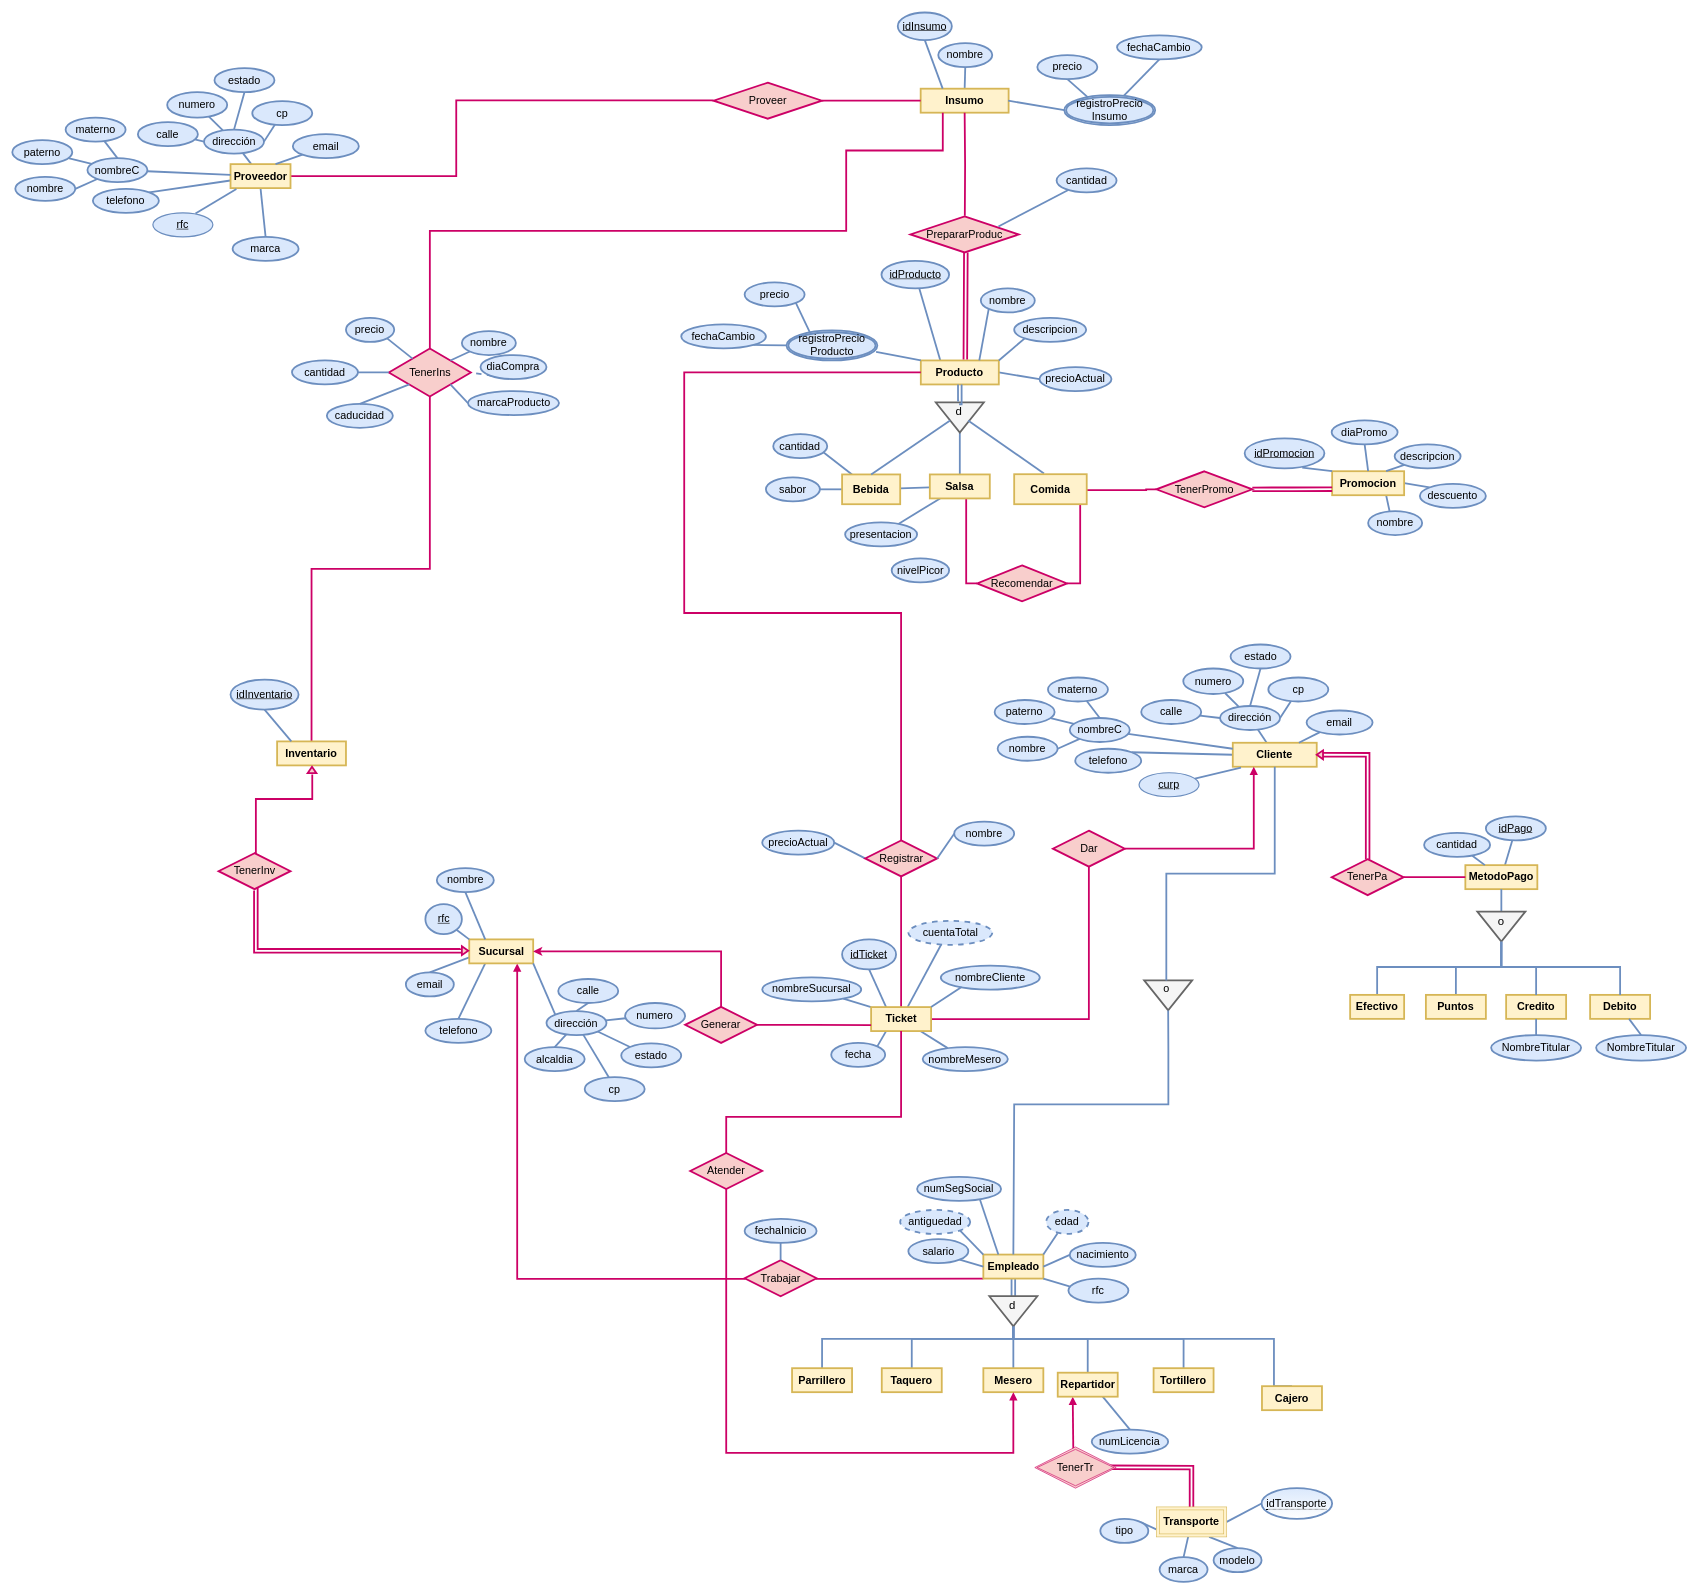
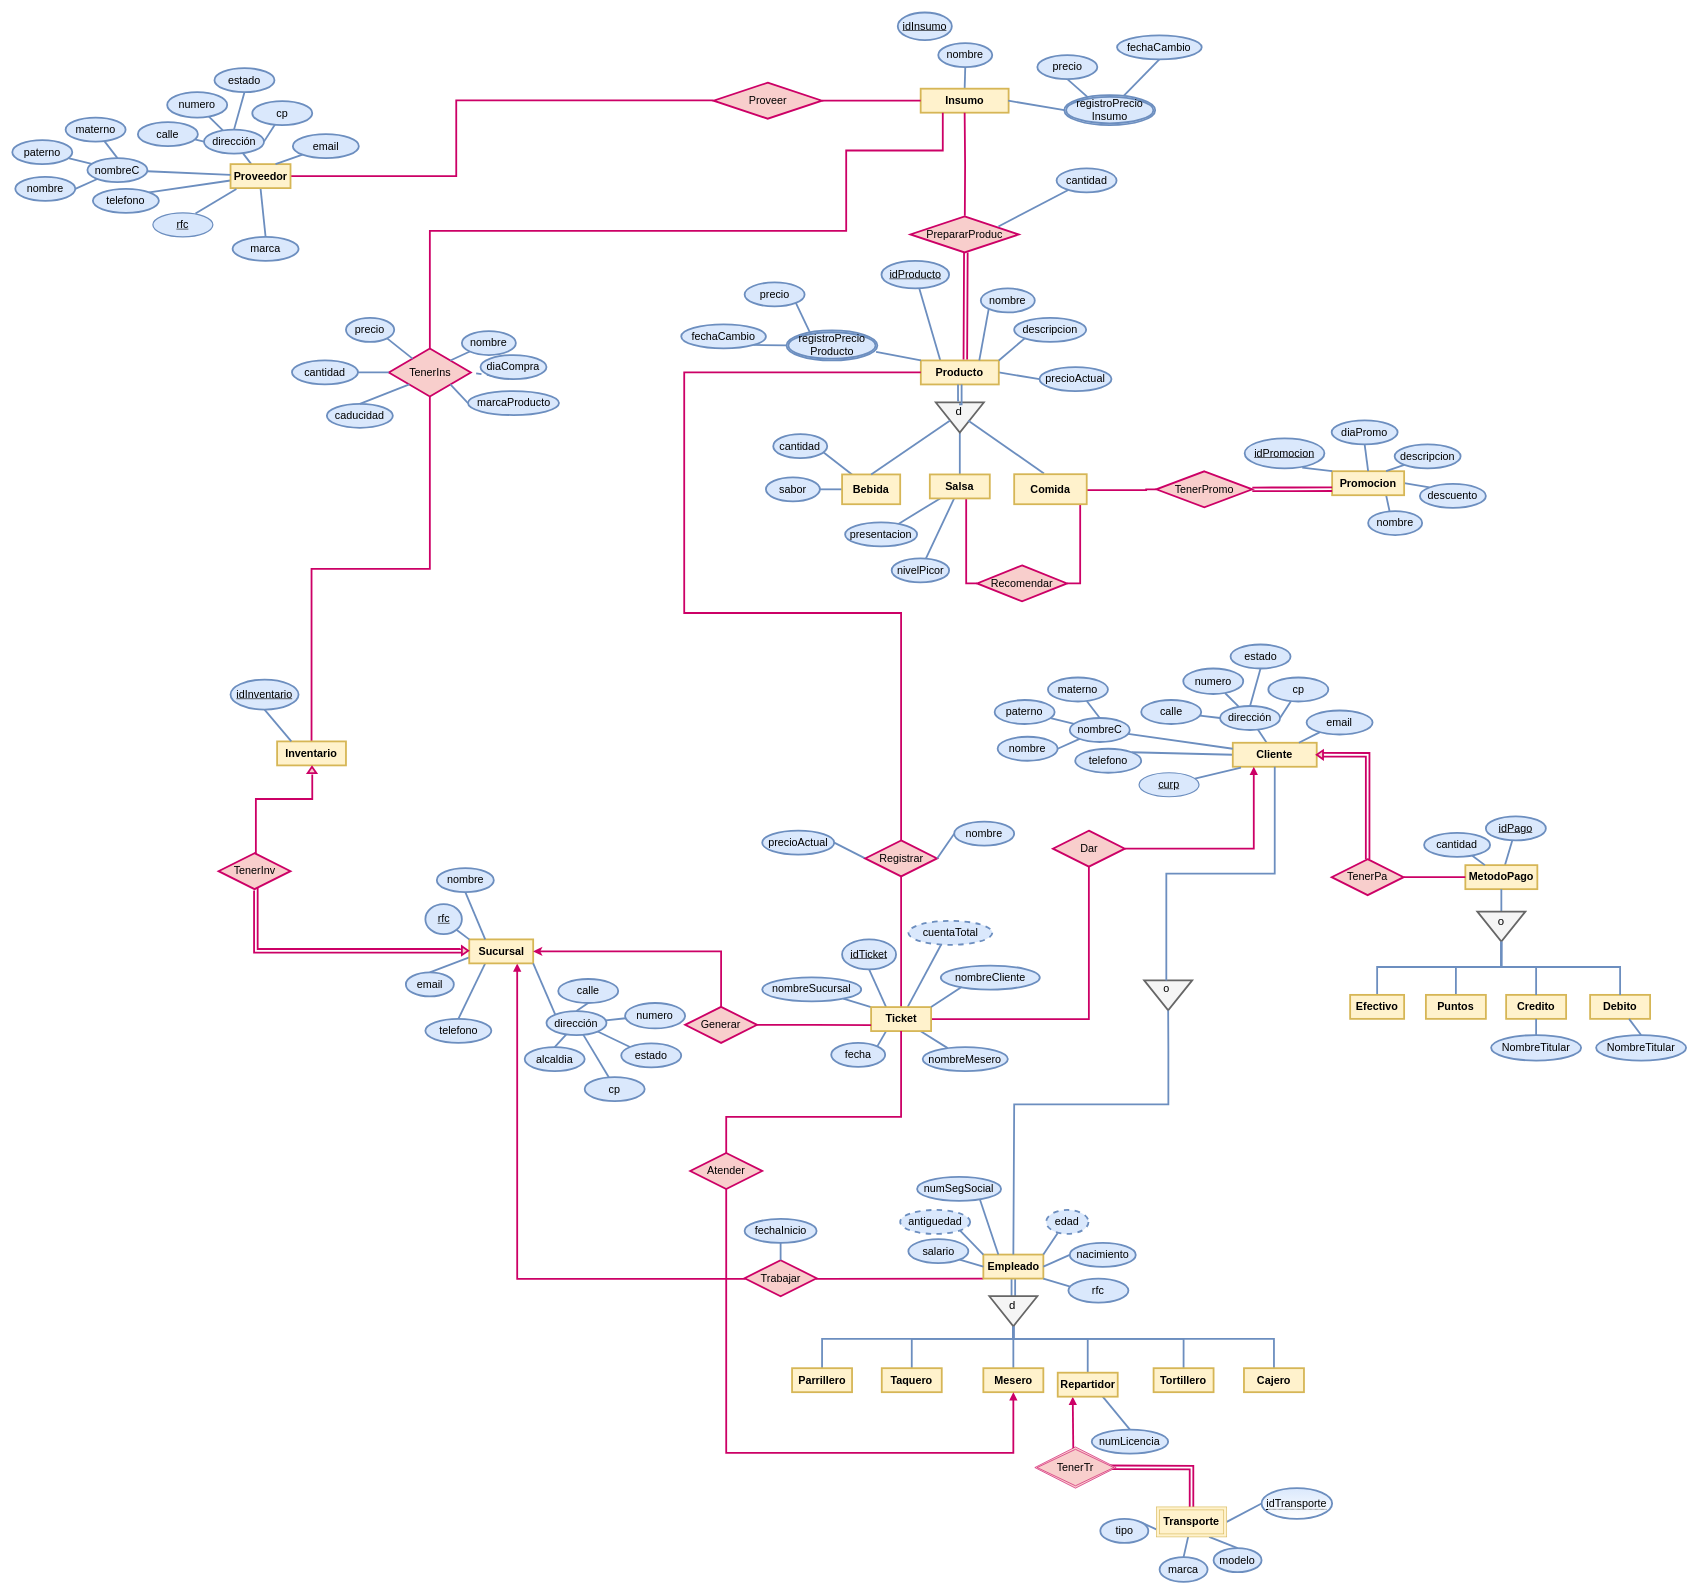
(934, 65) -> none
(916, 488) -> (940, 528)
(1292, 1398) -> (1274, 1380)
